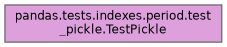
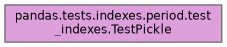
(113, 24) -> (113, 24)
